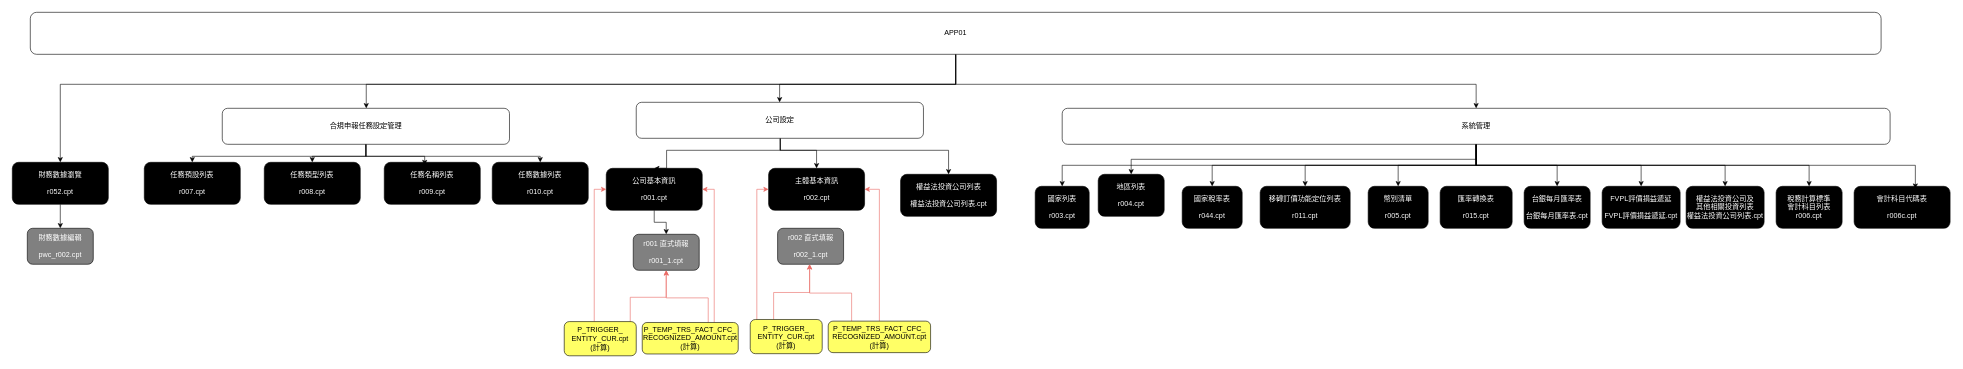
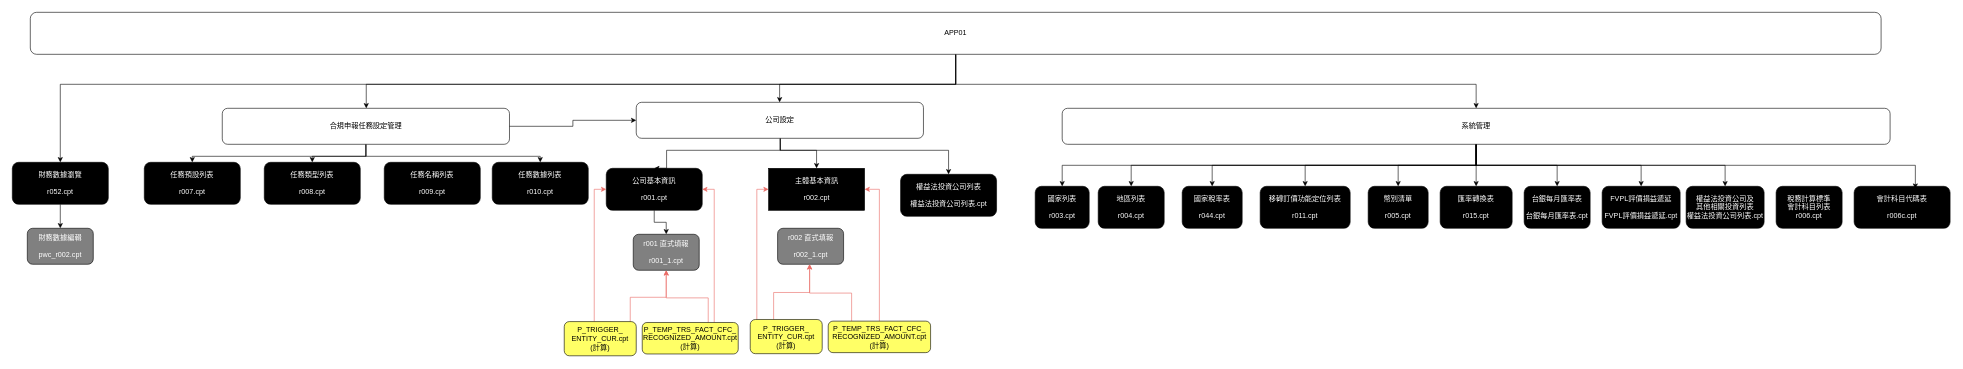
(425, 159) -> (573, 120)
(1809, 180) -> (1476, 180)
(817, 189) -> (817, 189)
(1131, 195) -> (1131, 207)
